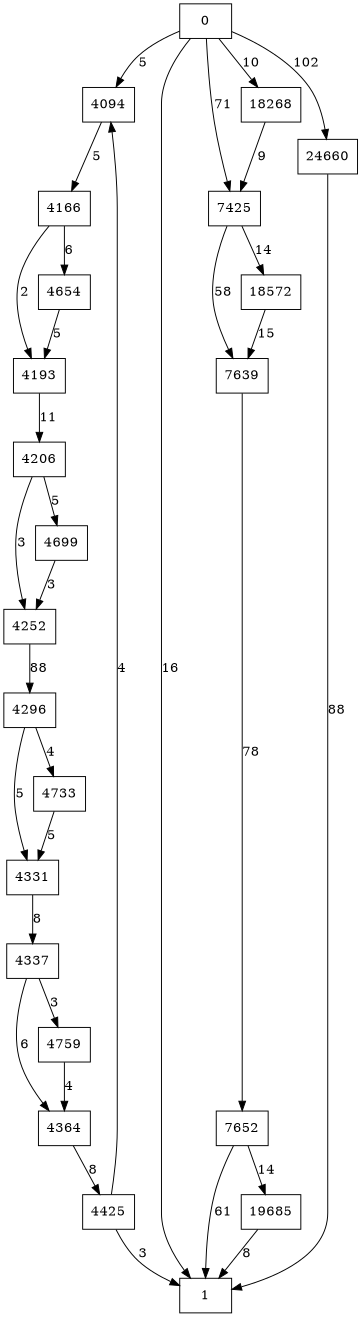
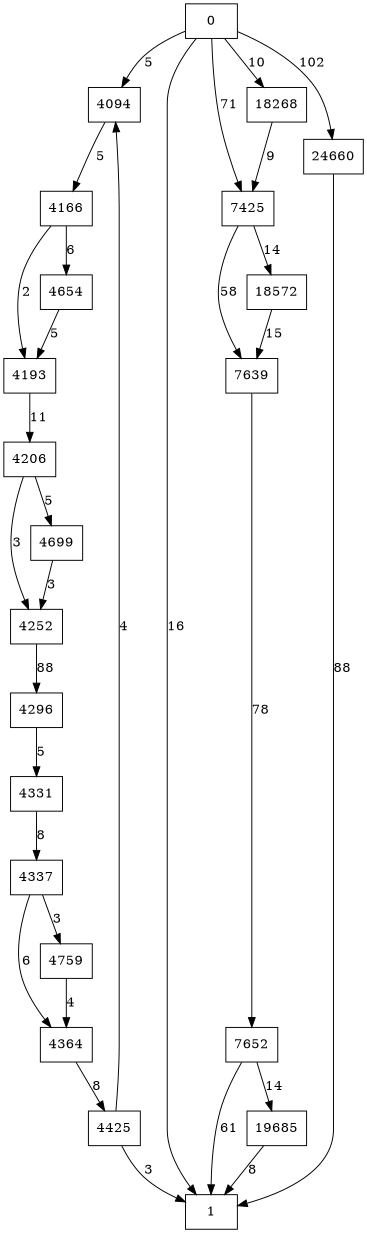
(60, 794) -> none
